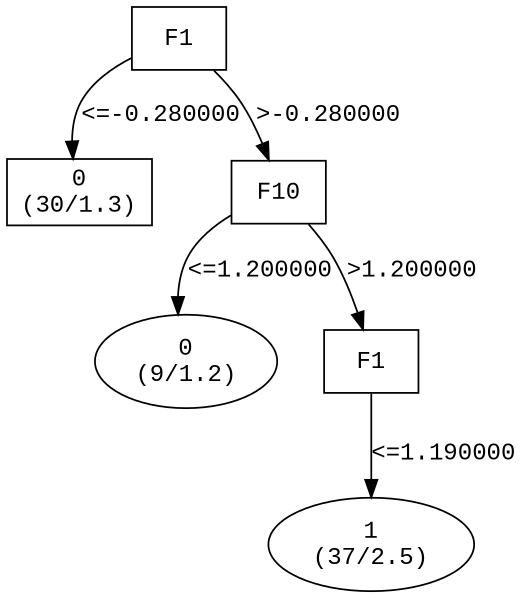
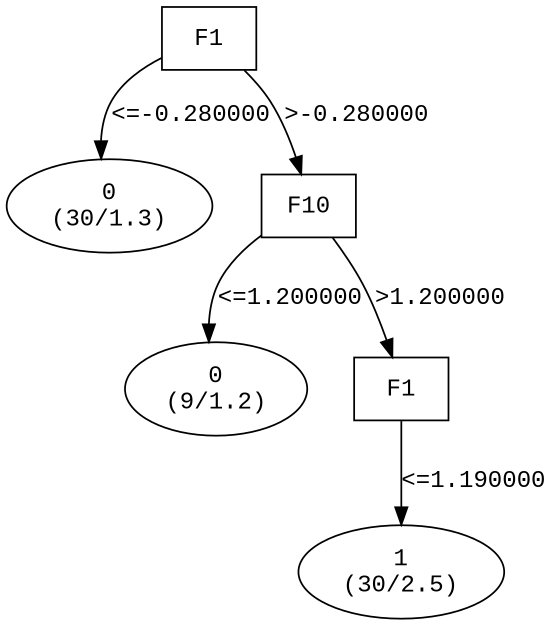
(79, 192) -> (110, 206)
(371, 544) -> (401, 572)
